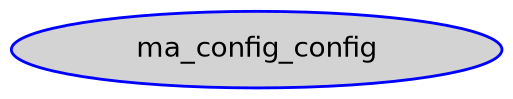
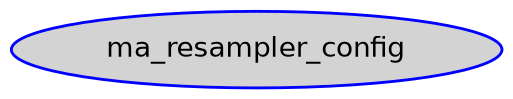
(257, 50) -> (257, 50)
